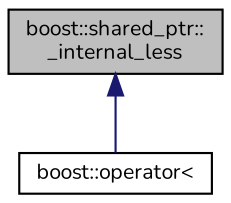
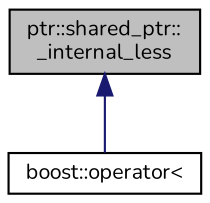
(116, 42) -> (105, 42)
